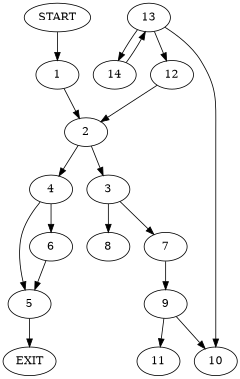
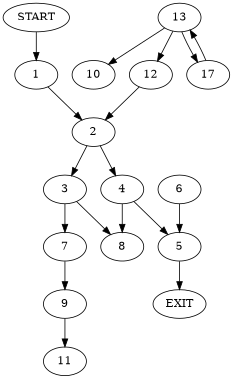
(115, 75) -> (208, 75)
(51, 214) -> (122, 214)
(188, 330) -> none
